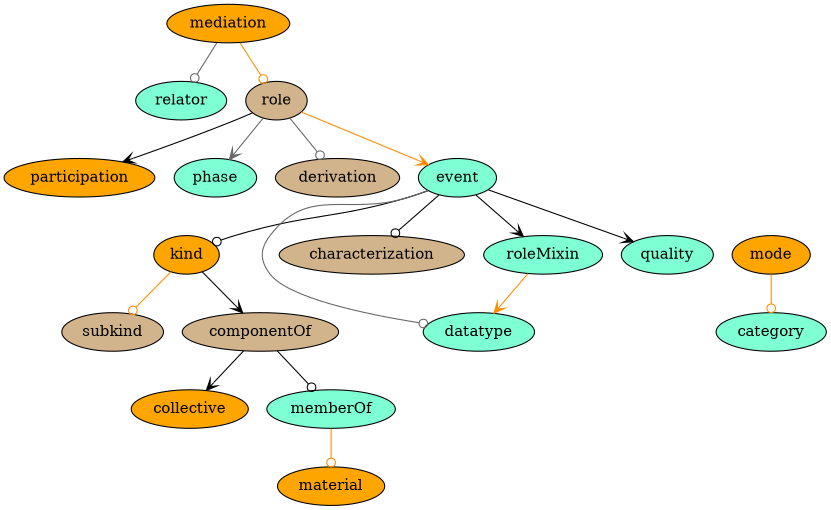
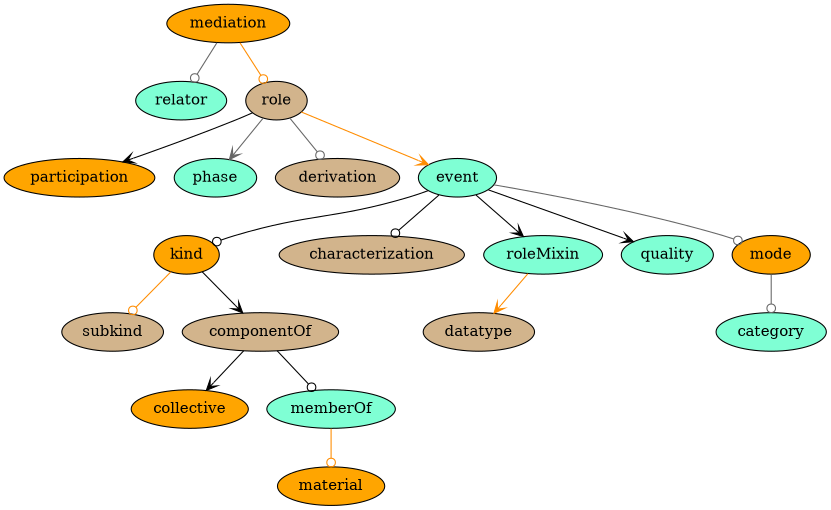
(263, 249) -> (615, 208)
(771, 289) -> (771, 289)
(479, 332) -> (479, 332)
